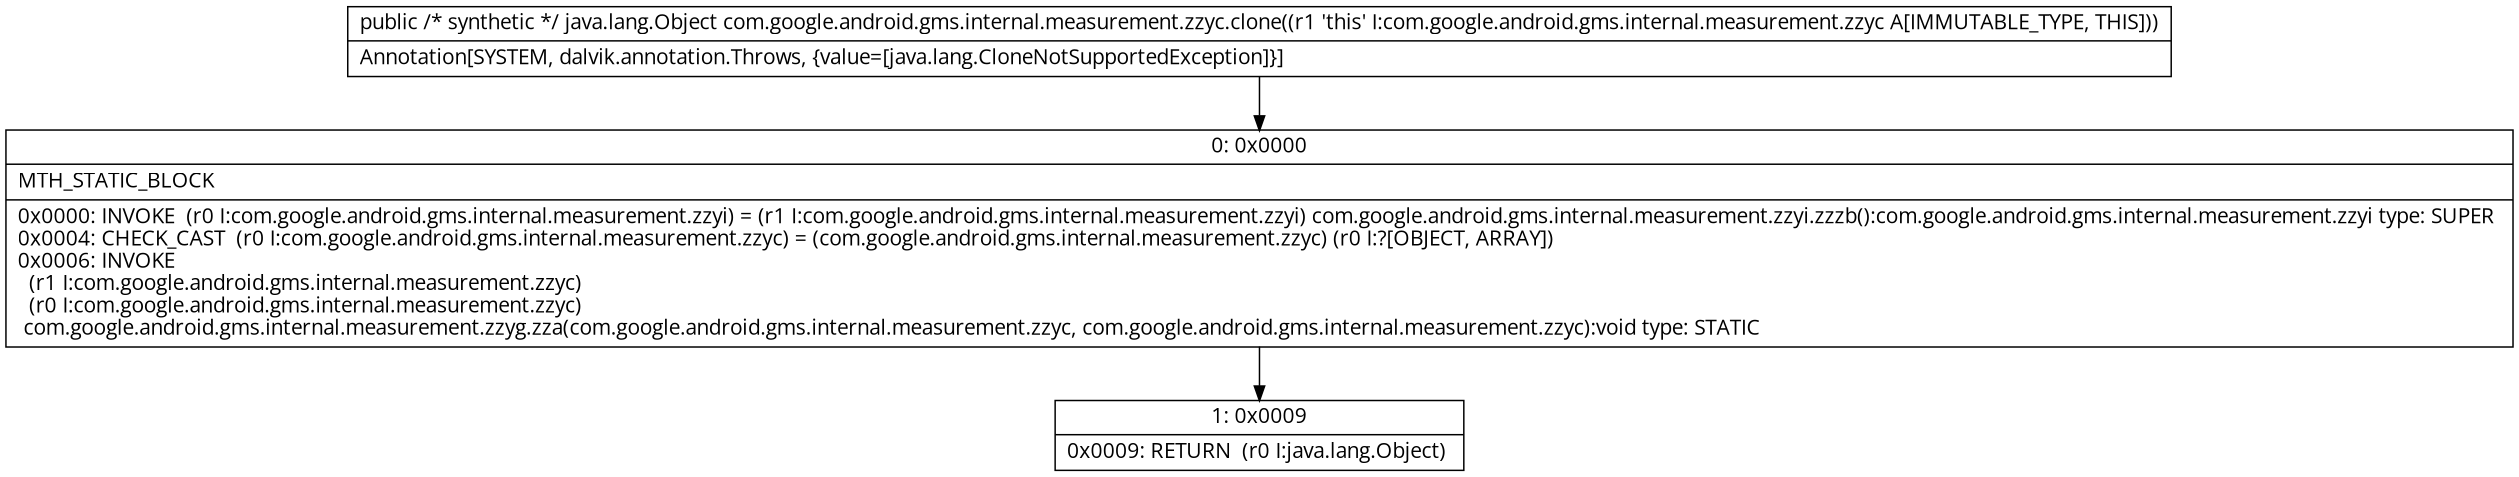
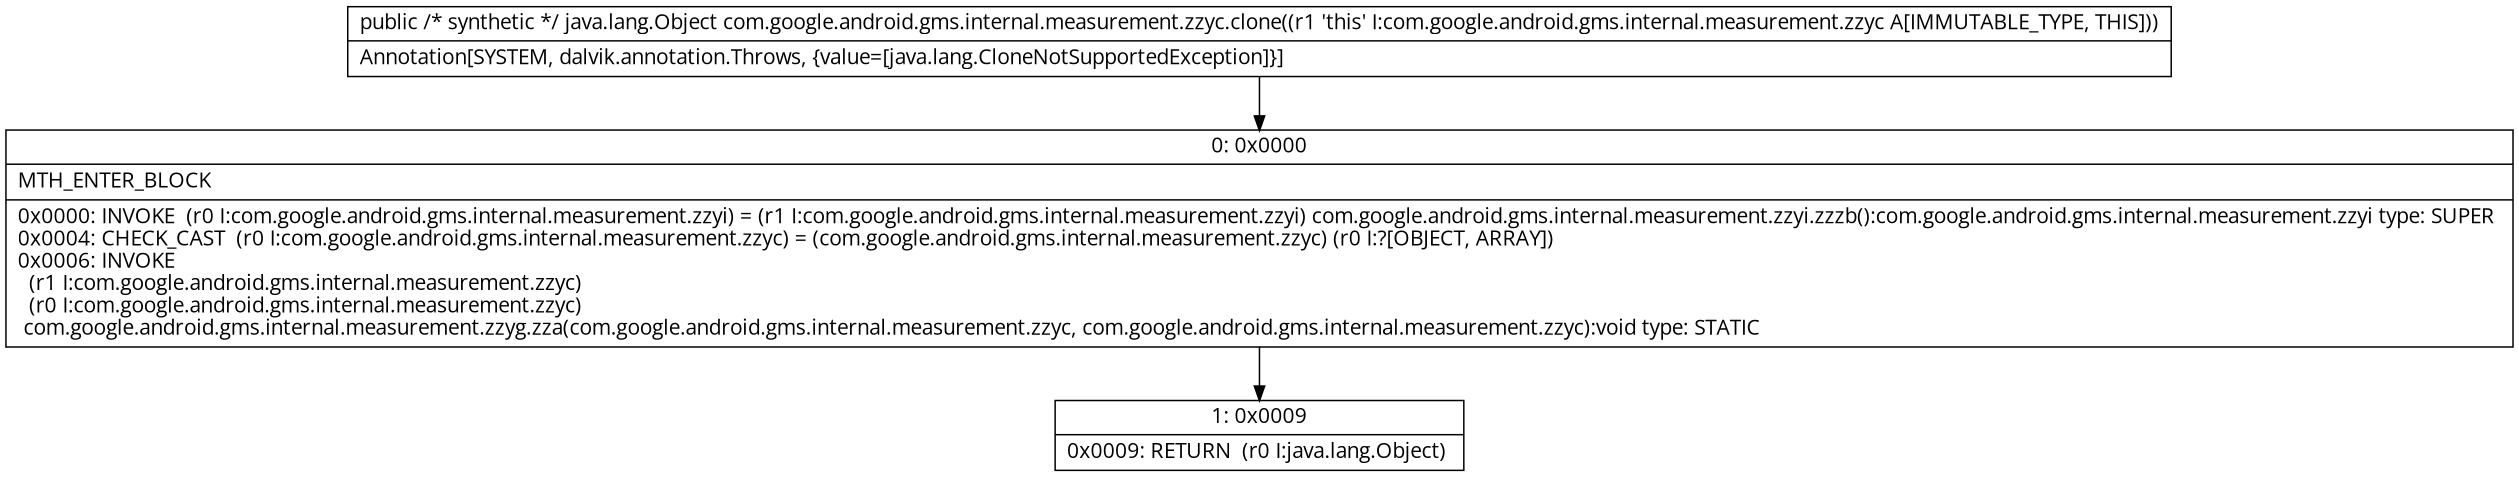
(117, 181) -> (114, 181)
